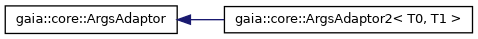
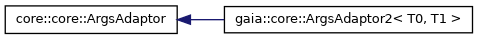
(91, 20) -> (91, 20)
